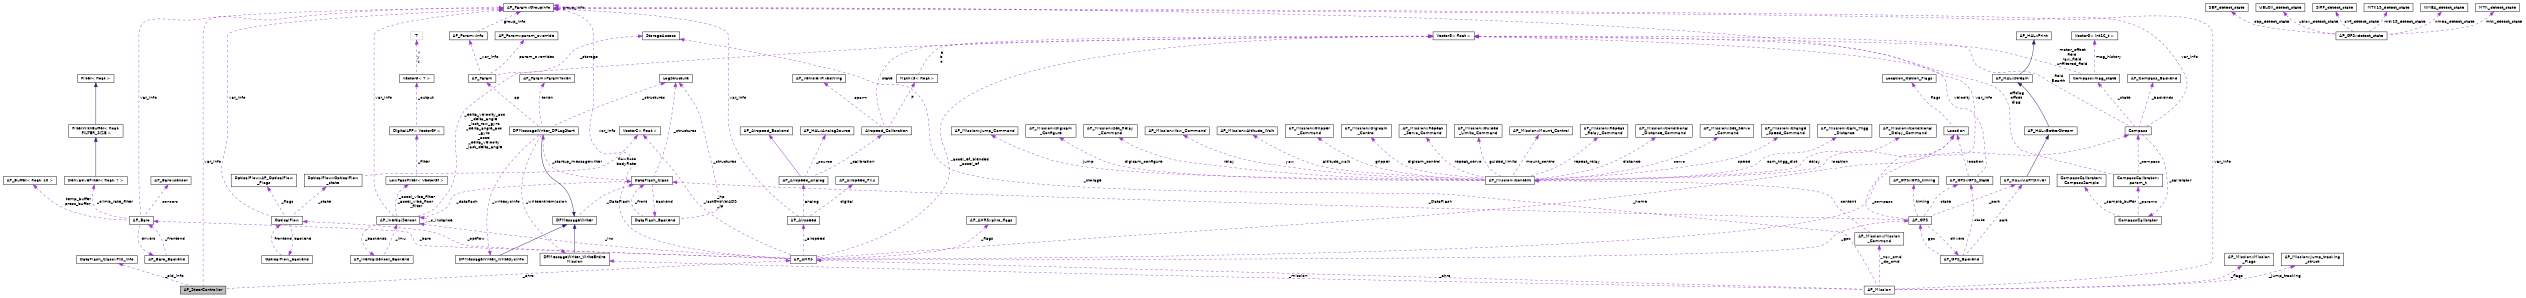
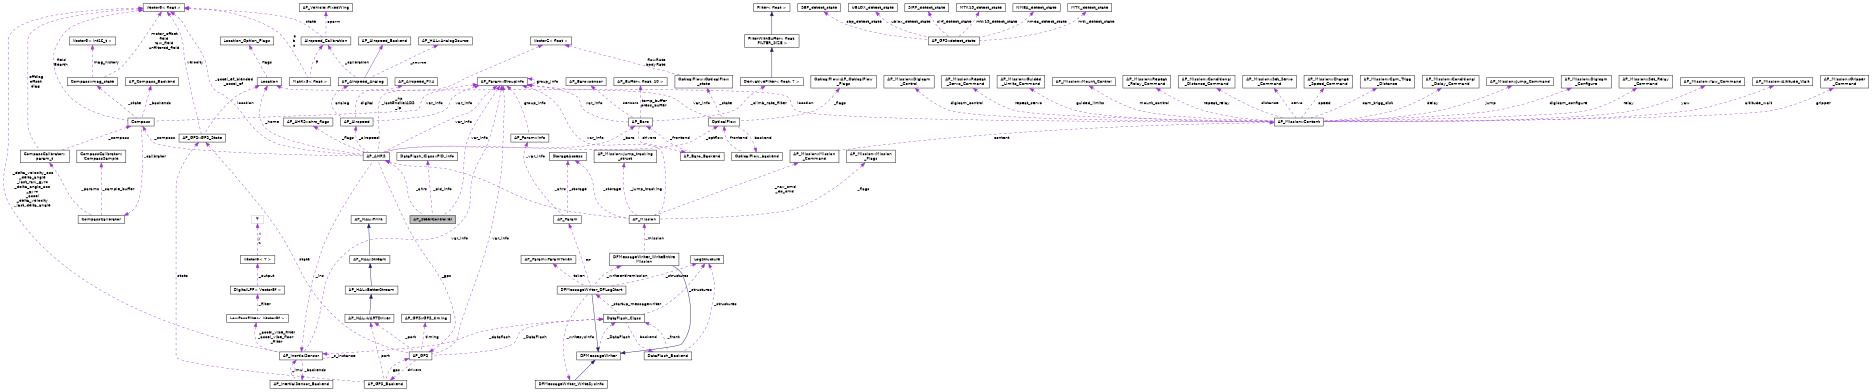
(527, 36) -> none
(901, 107) -> (313, 62)
(1239, 277) -> (644, 240)
